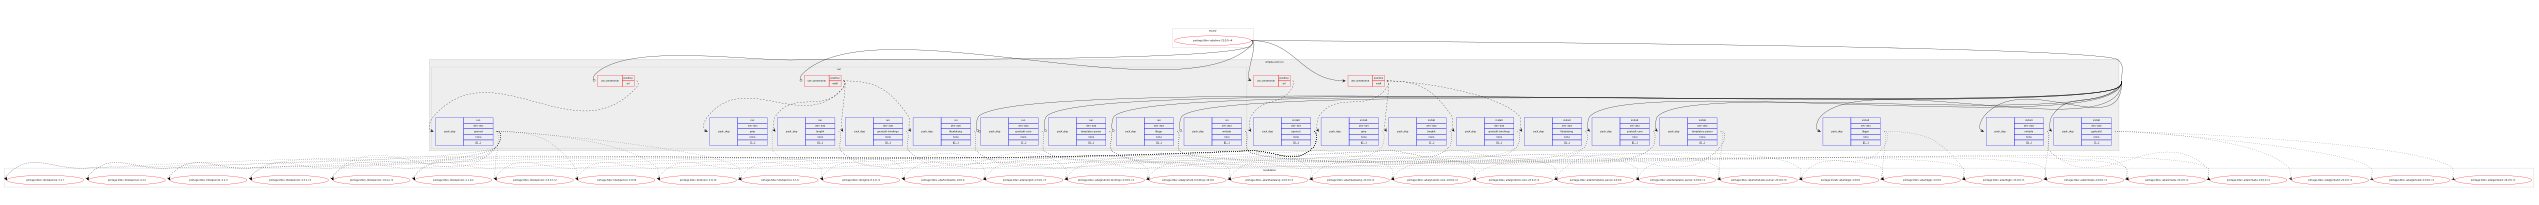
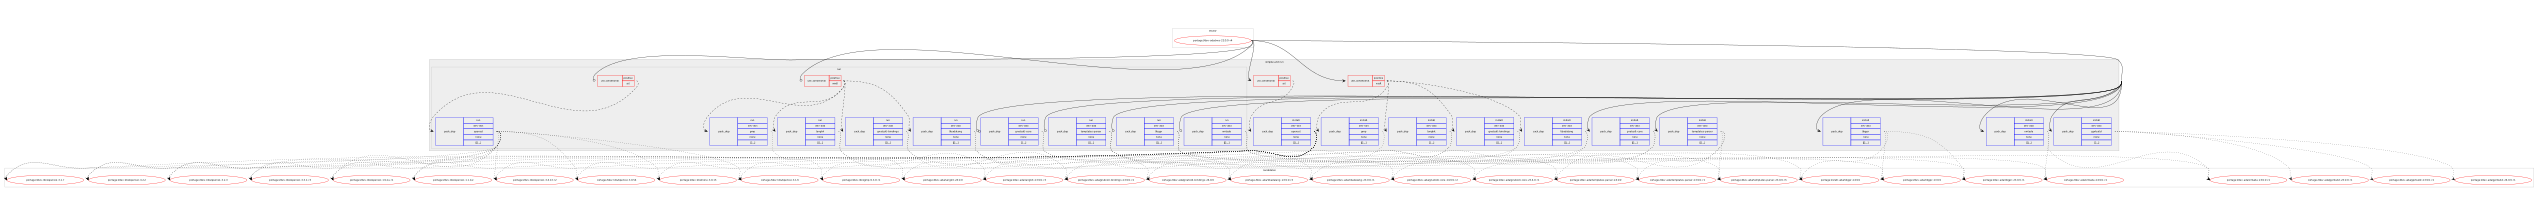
(943, 180) -> (943, 180)
(2167, 180) -> none
